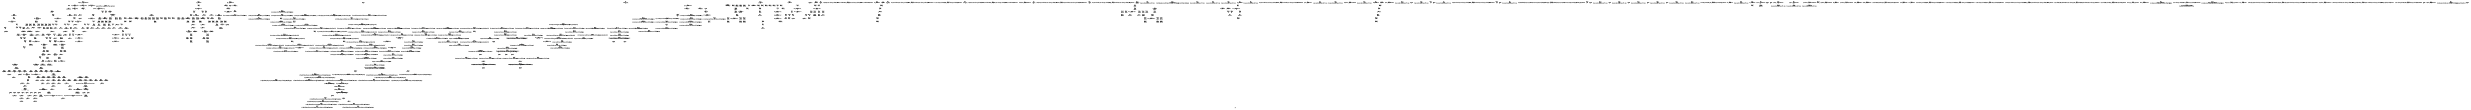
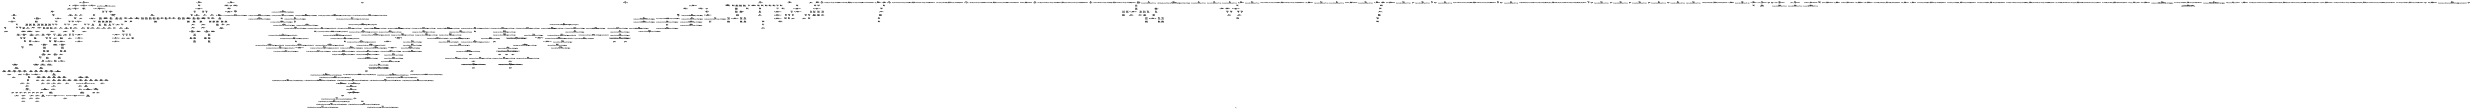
none -> (1242, 12)
